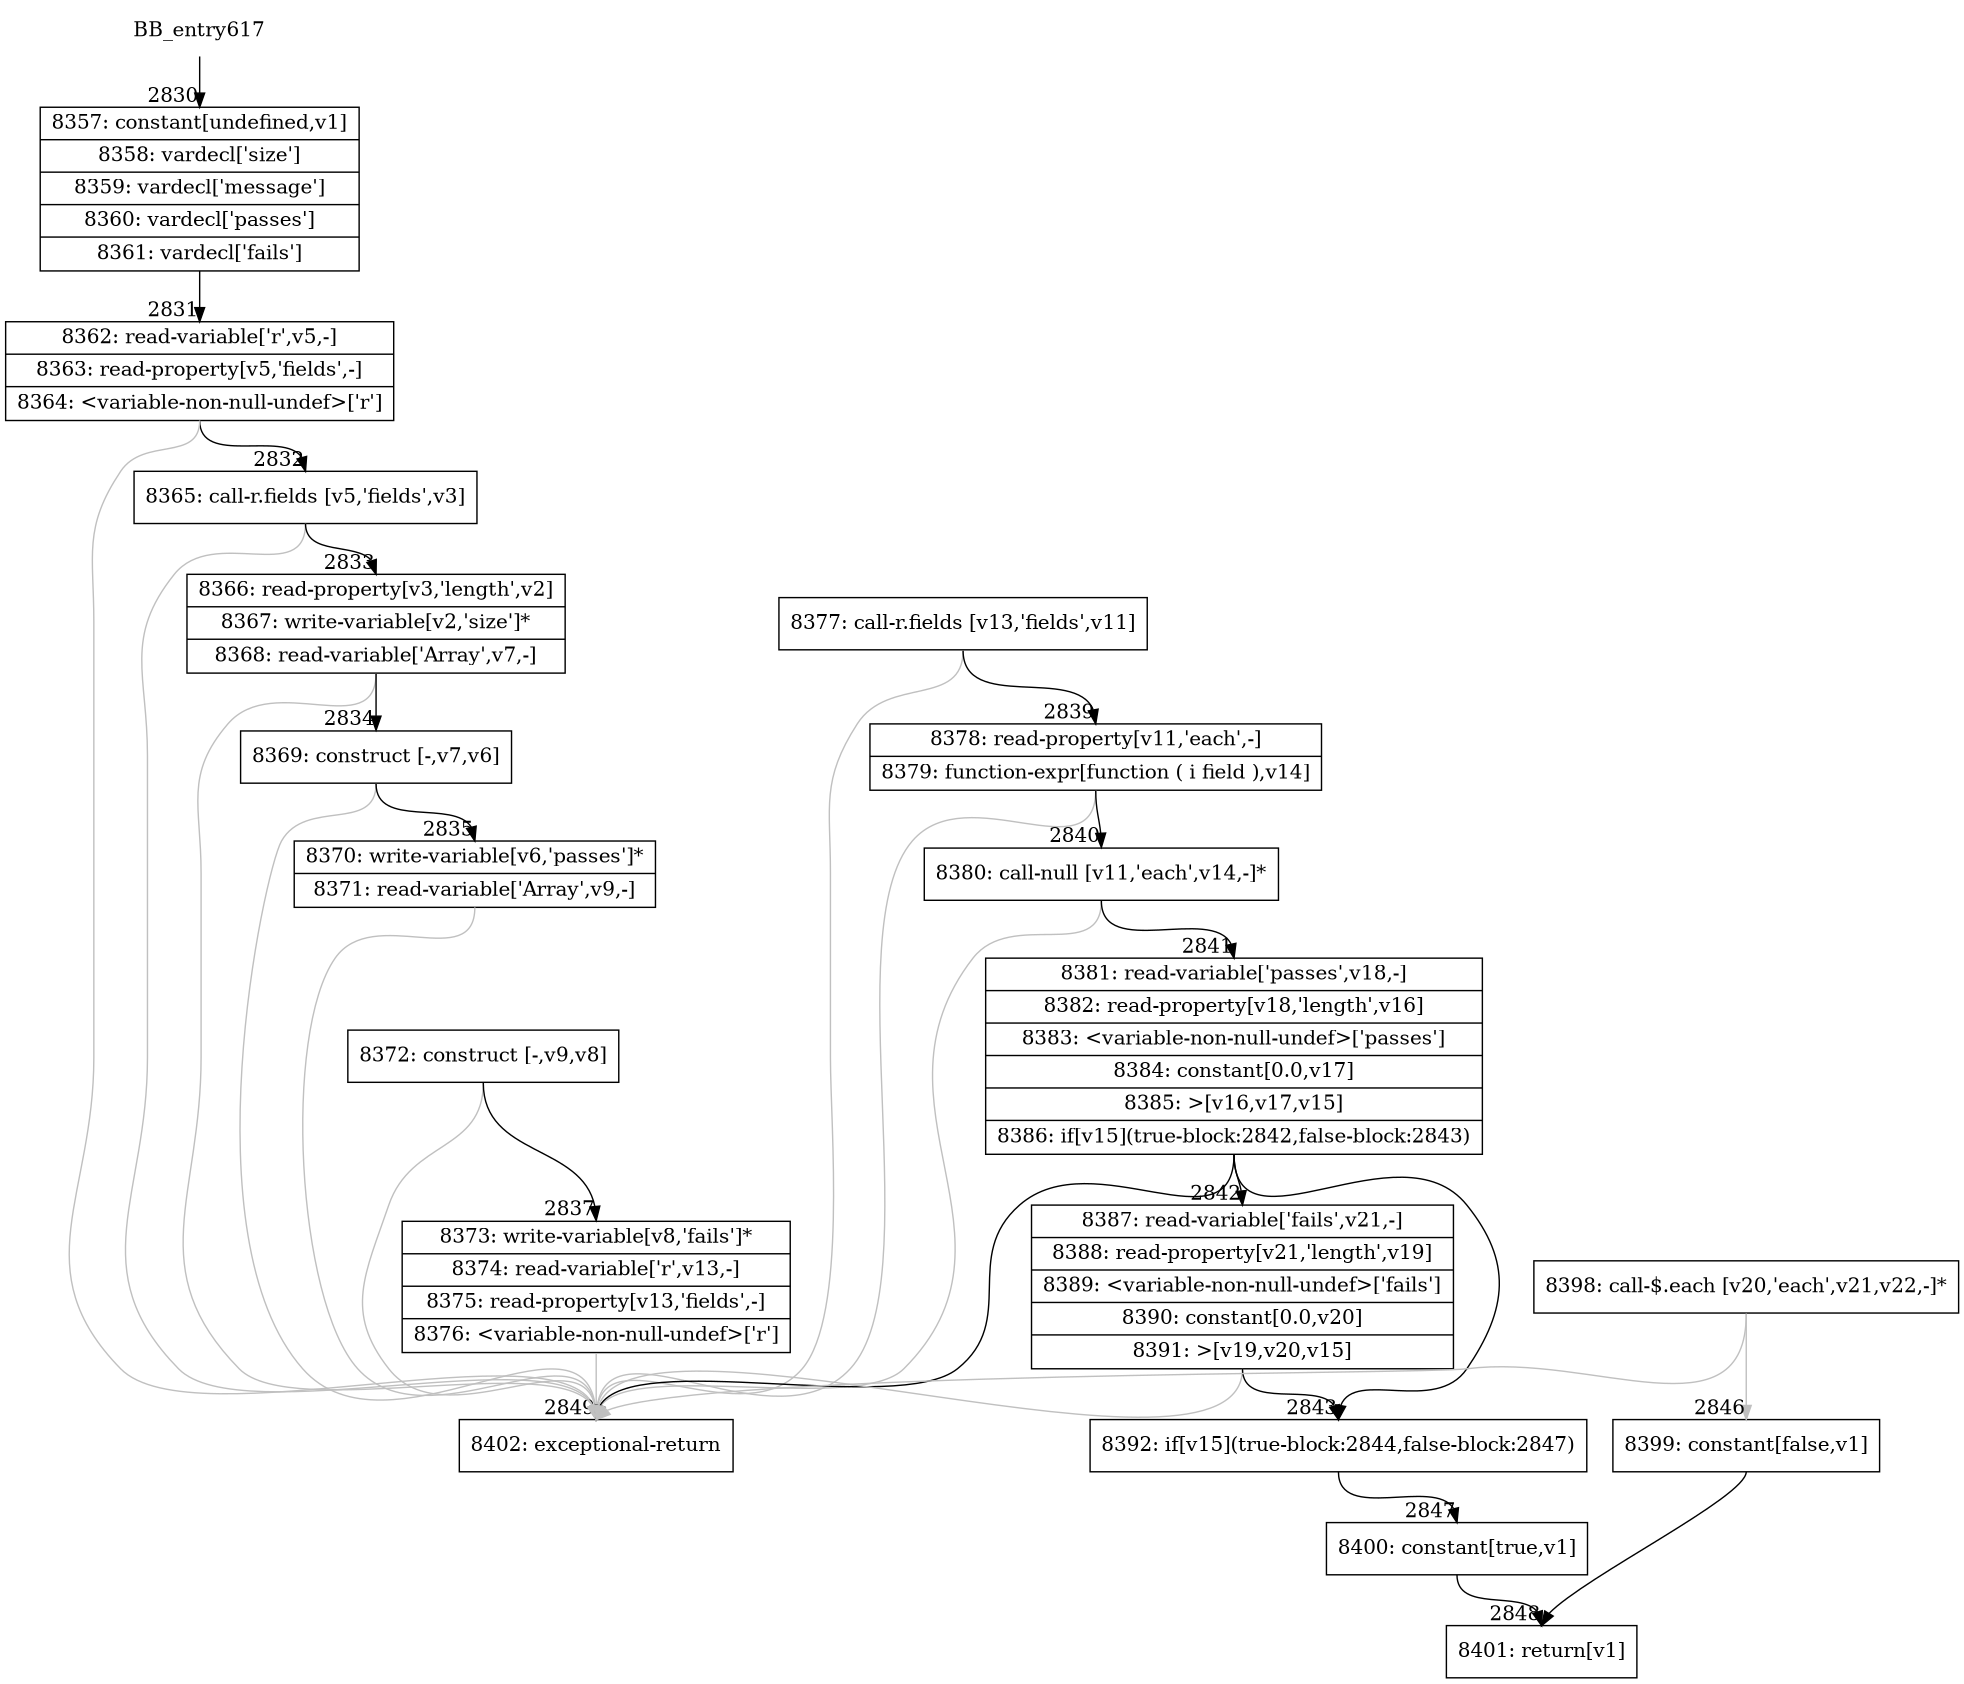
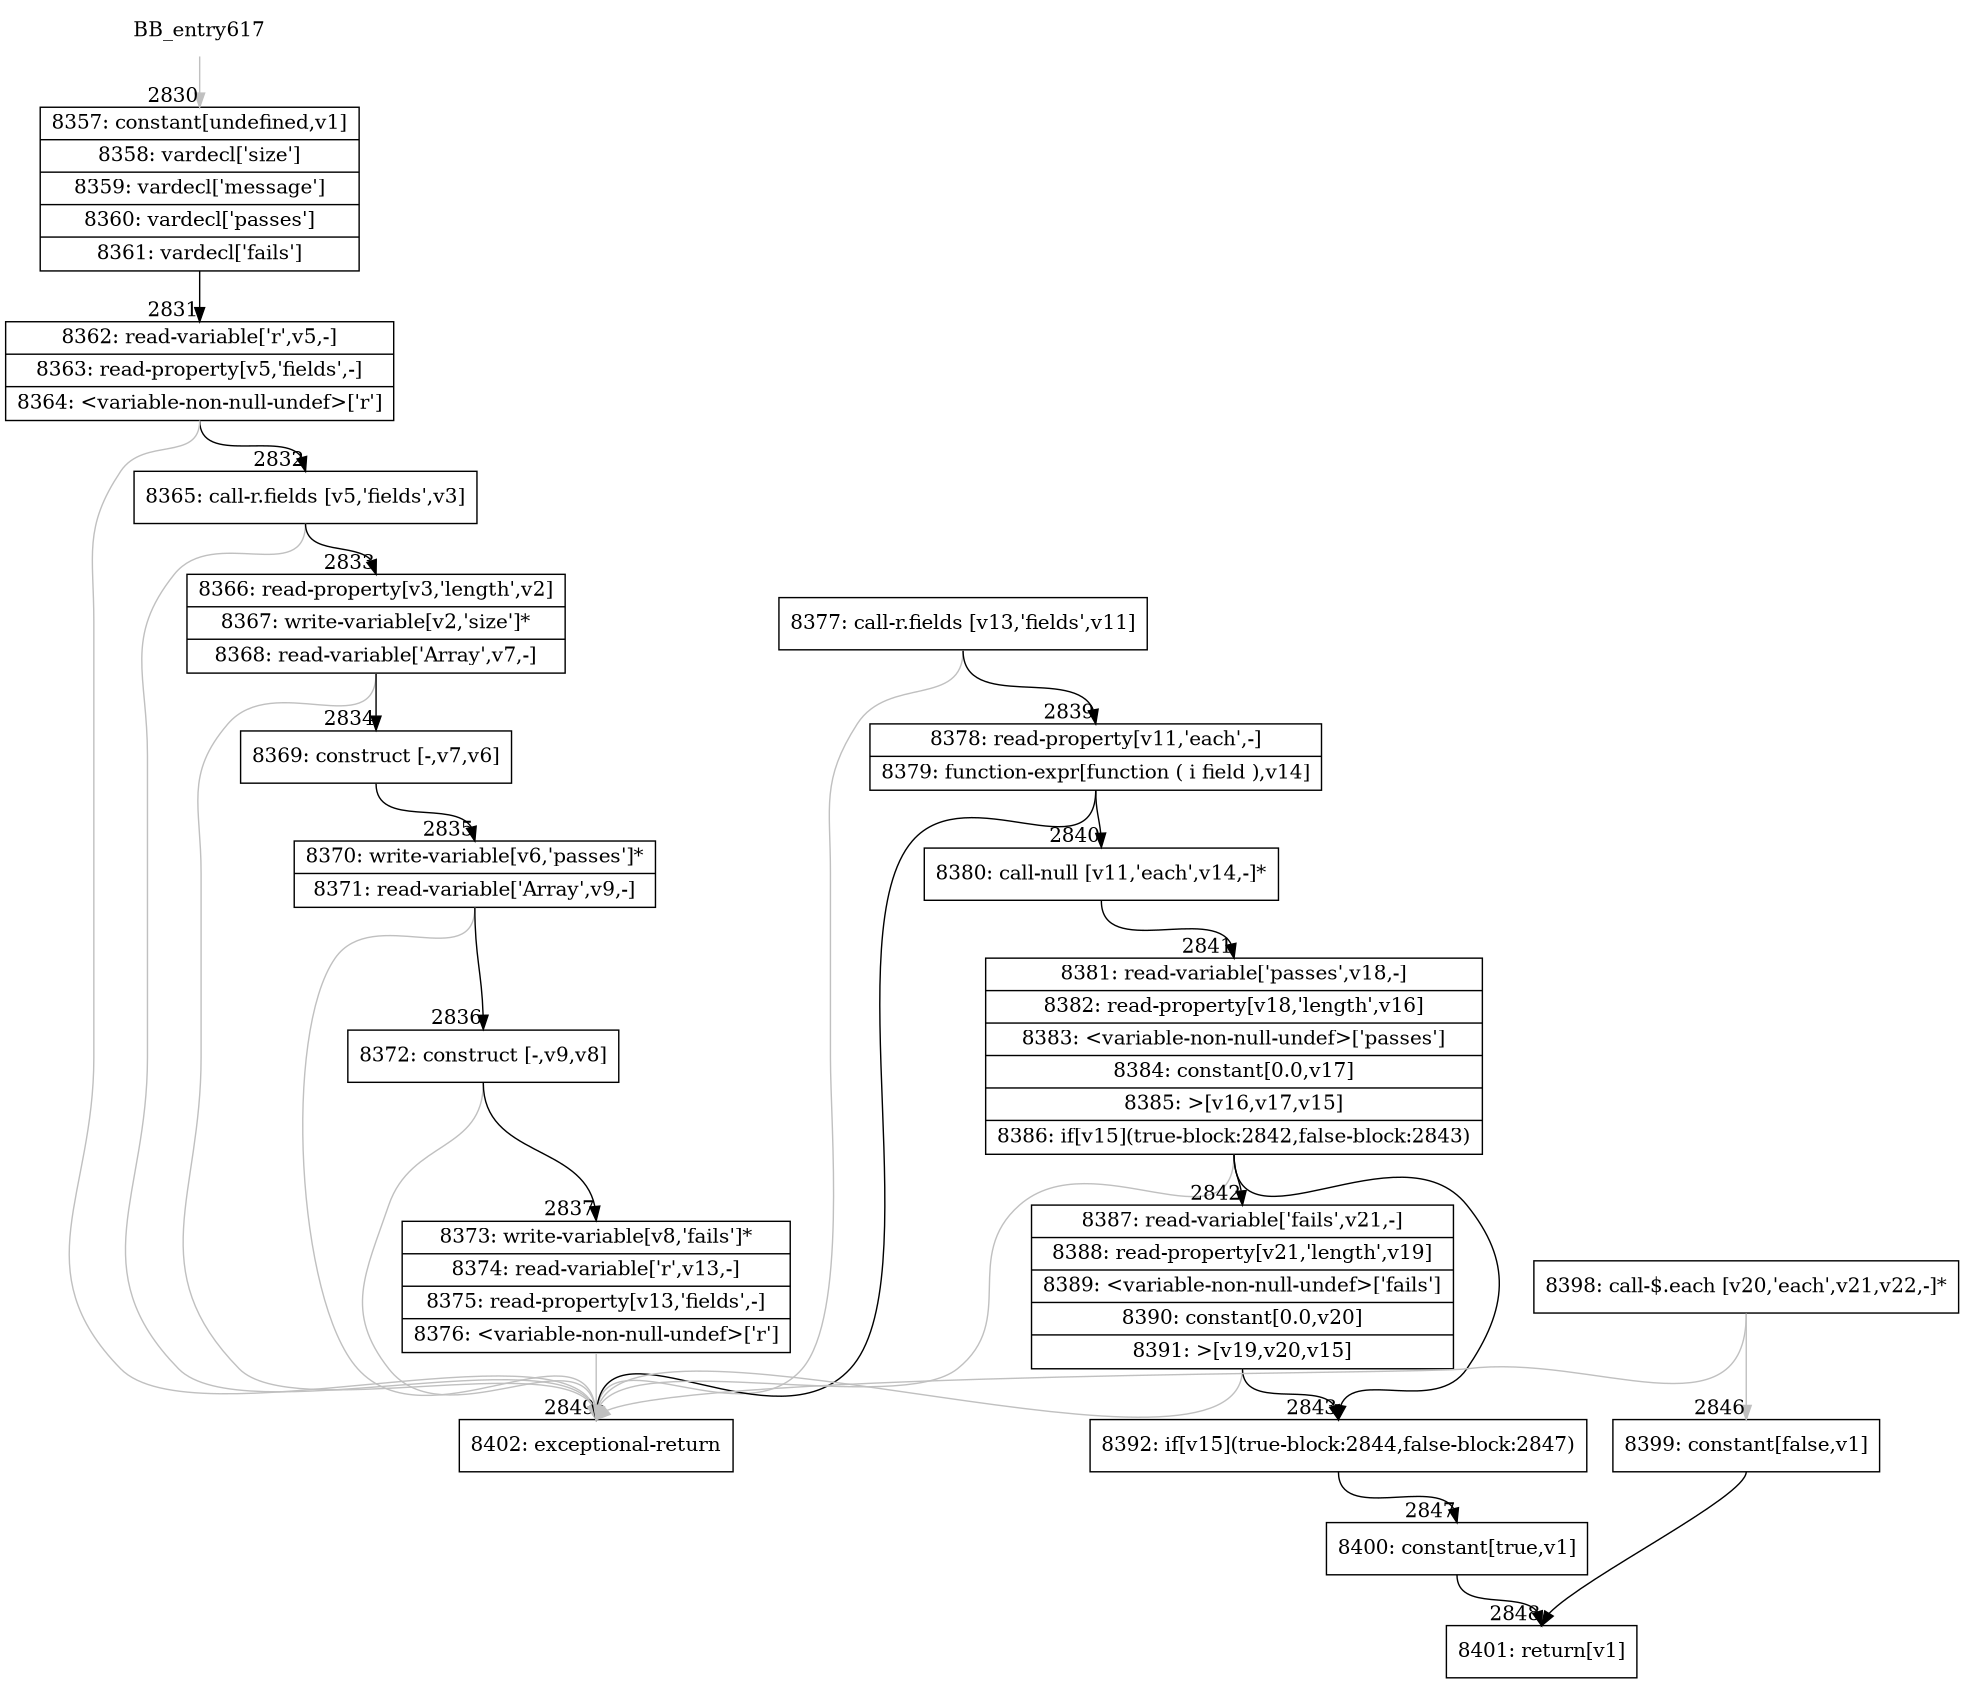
(200, 75) -> (200, 75)
none -> (478, 961)
(883, 1138) -> (883, 1138)
(246, 1210) -> none
(954, 1243) -> none
(977, 1346) -> (977, 1346)
